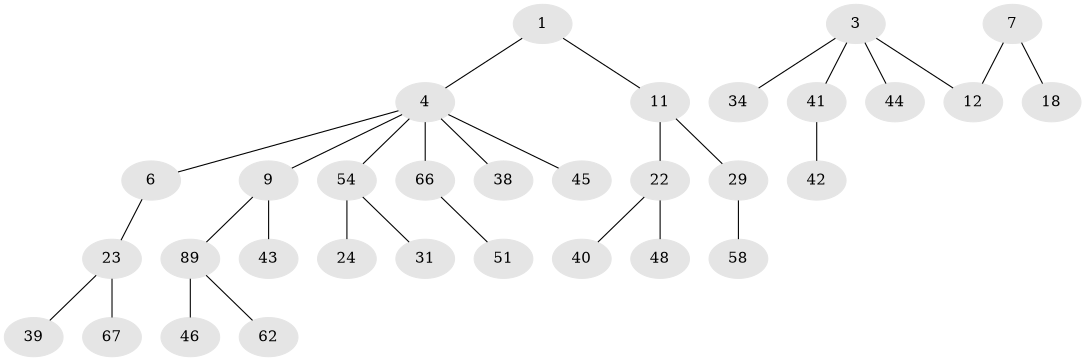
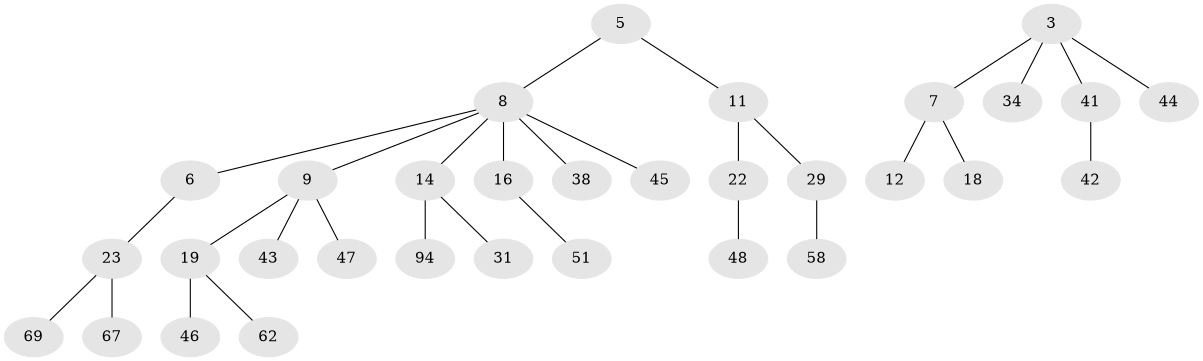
(543, 24) -> (621, 24)
(915, 63) -> (993, 63)
(425, 102) -> (504, 102)
(347, 181) -> (425, 181)
(425, 181) -> (504, 181)
(190, 259) -> (190, 259)
(347, 259) -> (425, 259)
none -> (347, 259)
(582, 259) -> none
(34, 337) -> (34, 337)
